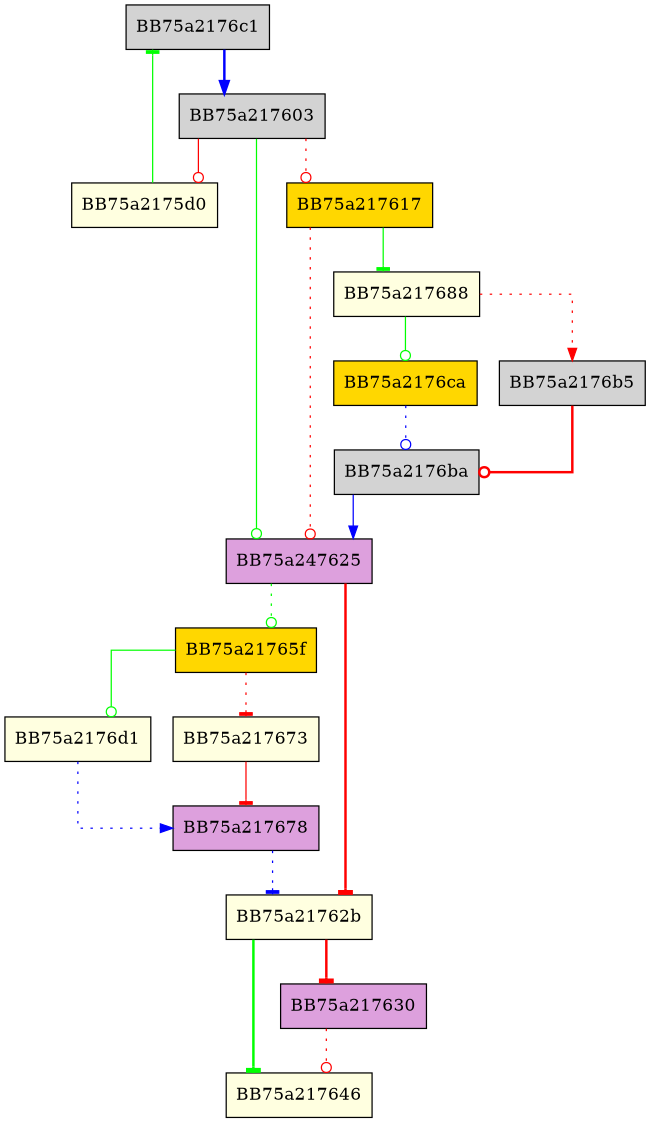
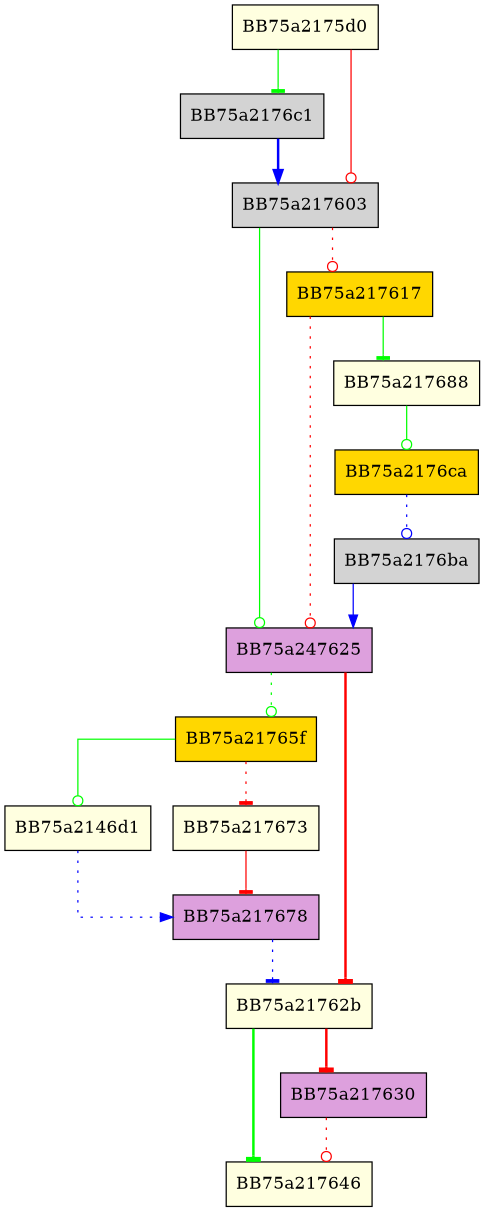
(198, 156) -> (351, 111)
(572, 383) -> none
(78, 739) -> (78, 828)
